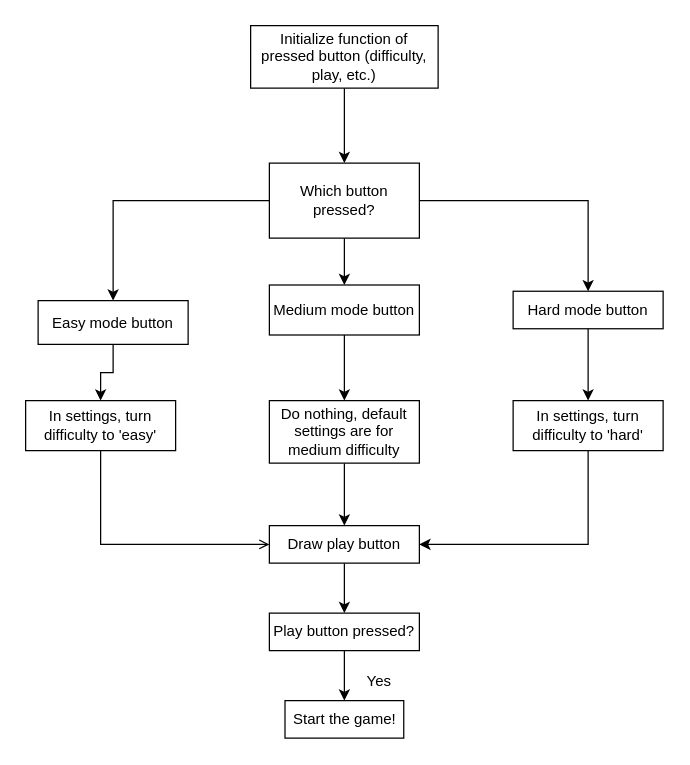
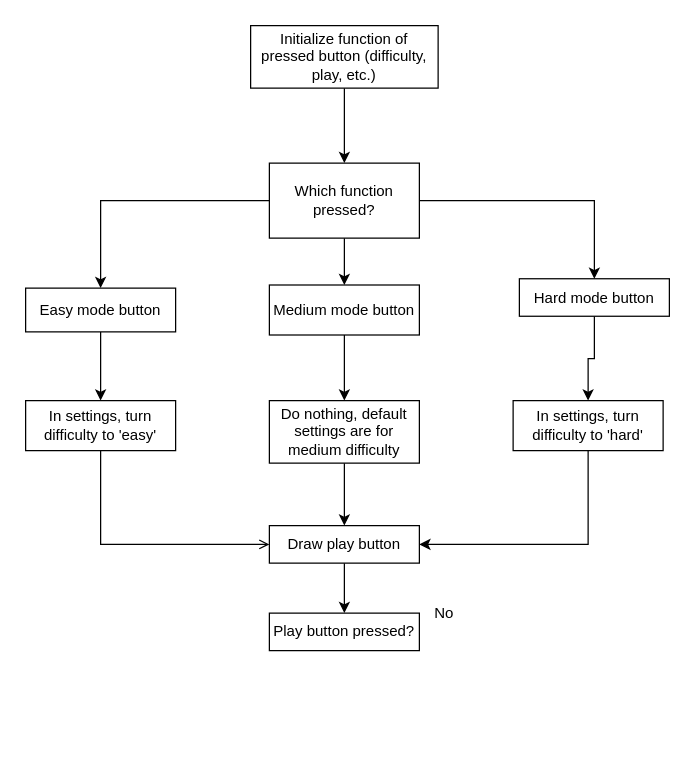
(344, 201) -> (344, 201)
(588, 310) -> (594, 298)
(113, 323) -> (101, 310)
none -> (444, 613)
(344, 672) -> none
(379, 681) -> none
(344, 719) -> none
